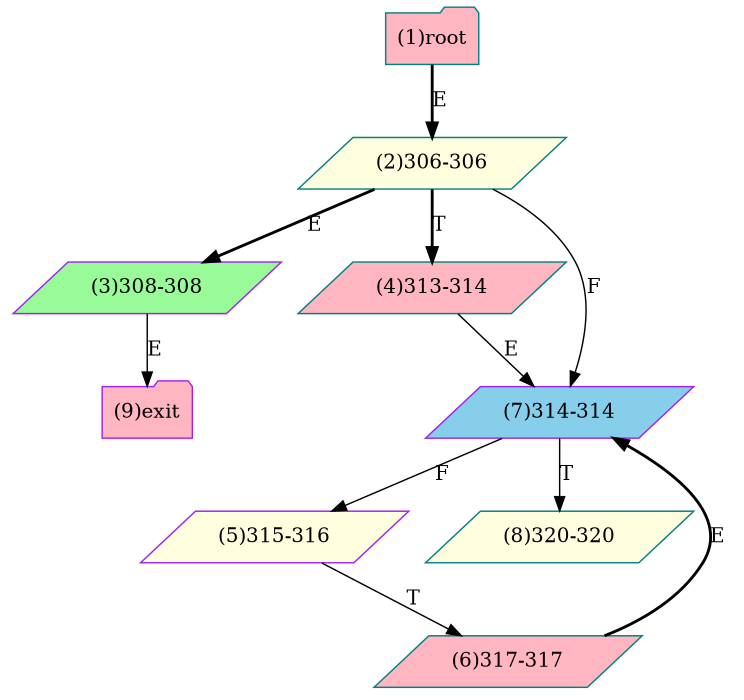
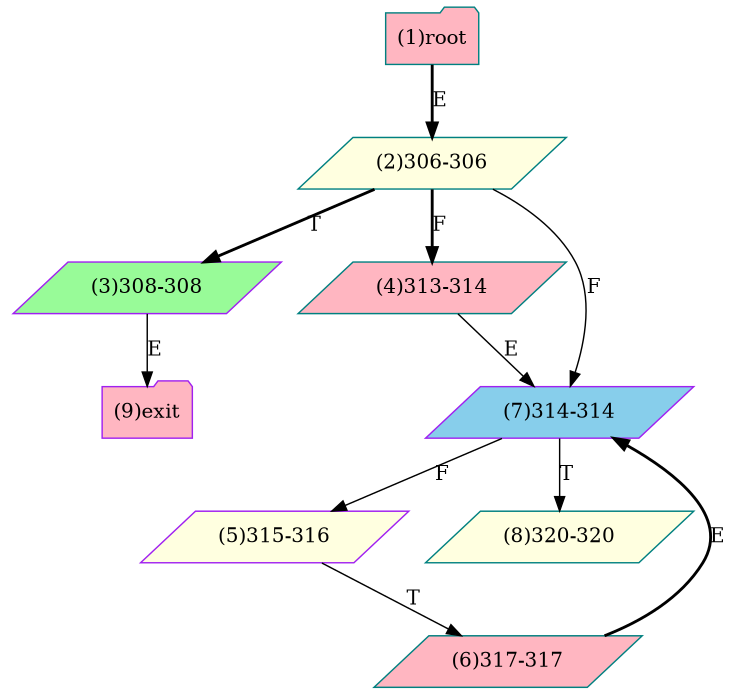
(315, 226) -> (315, 226)
(439, 226) -> (439, 226)
